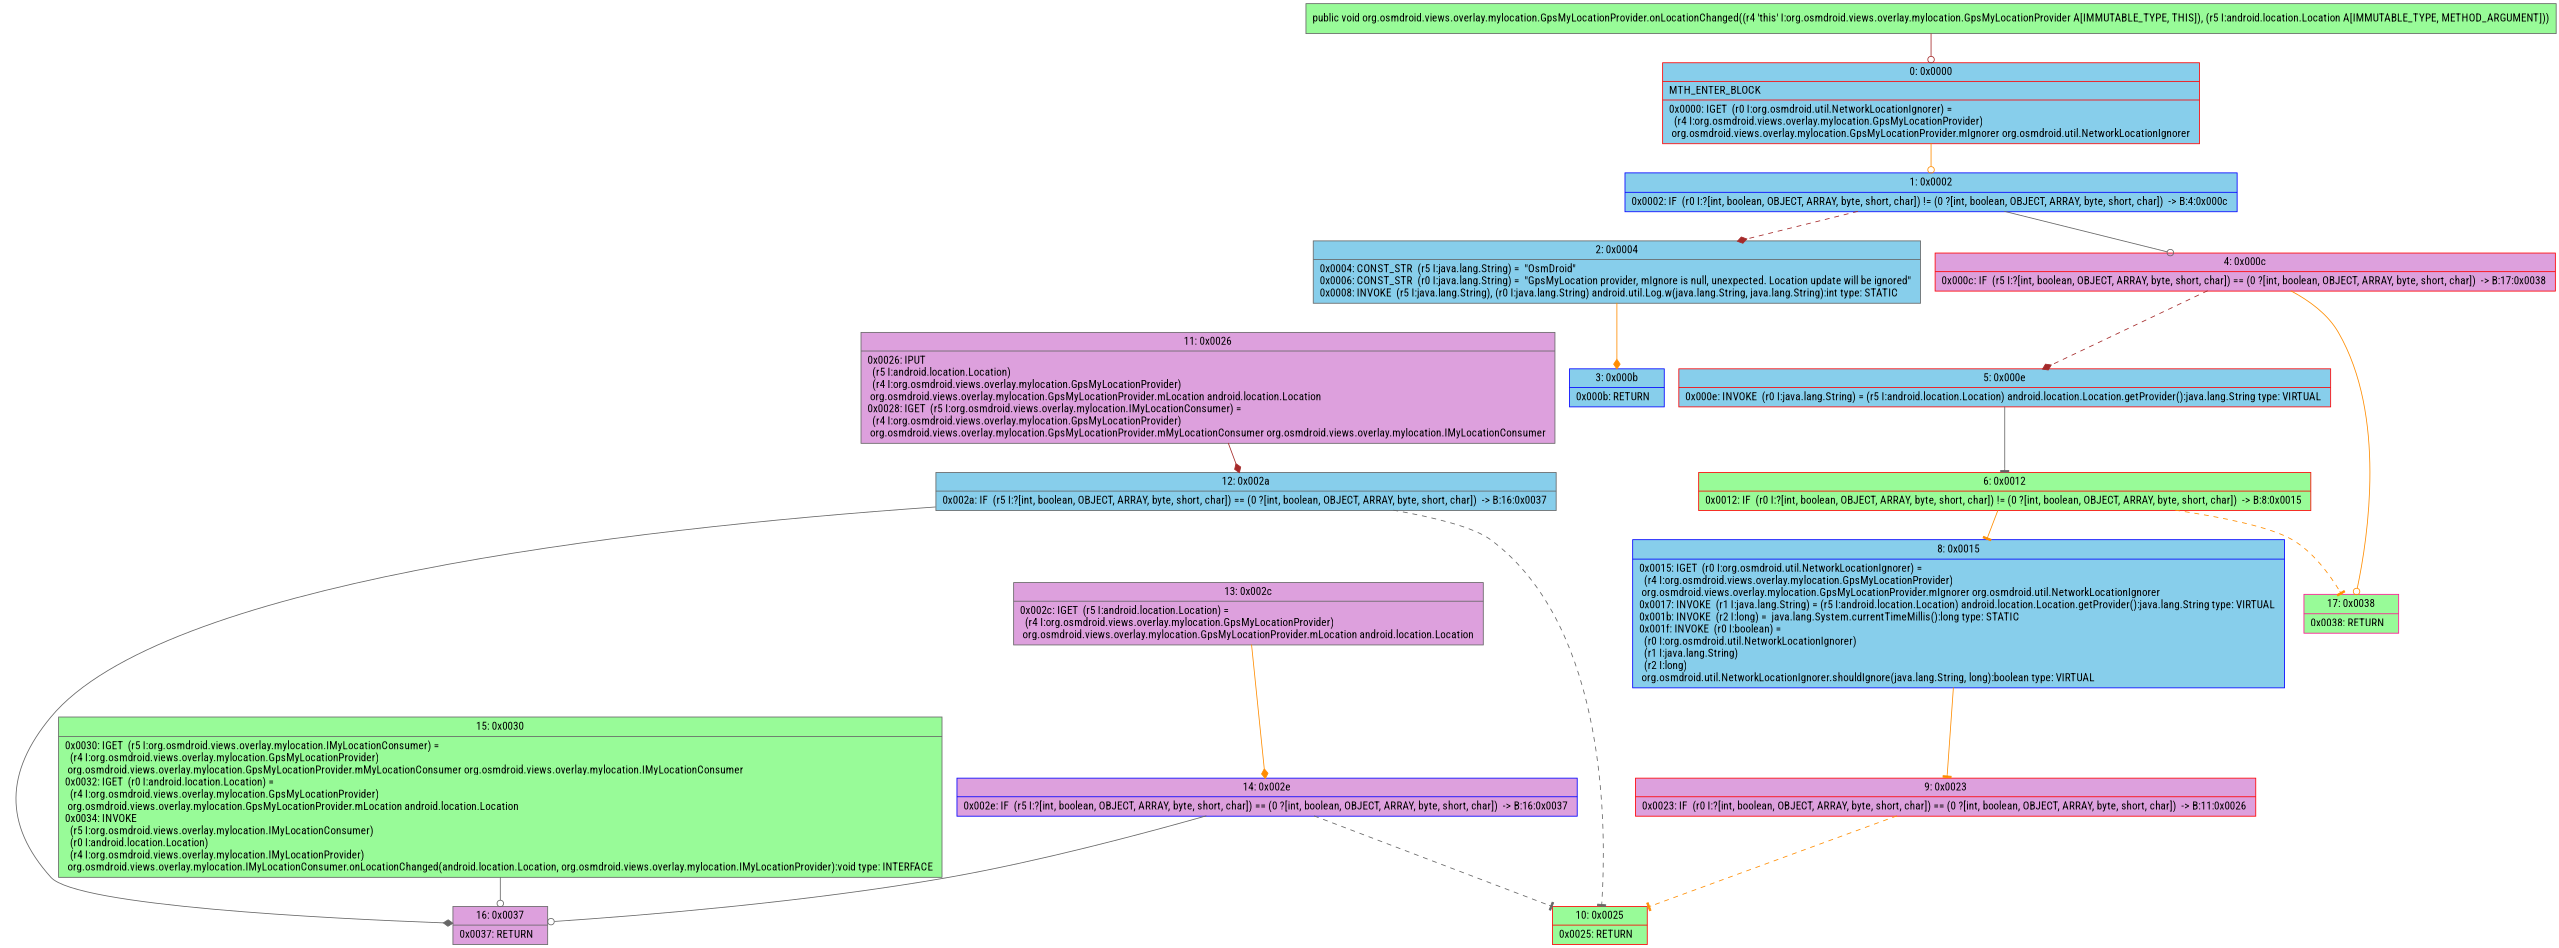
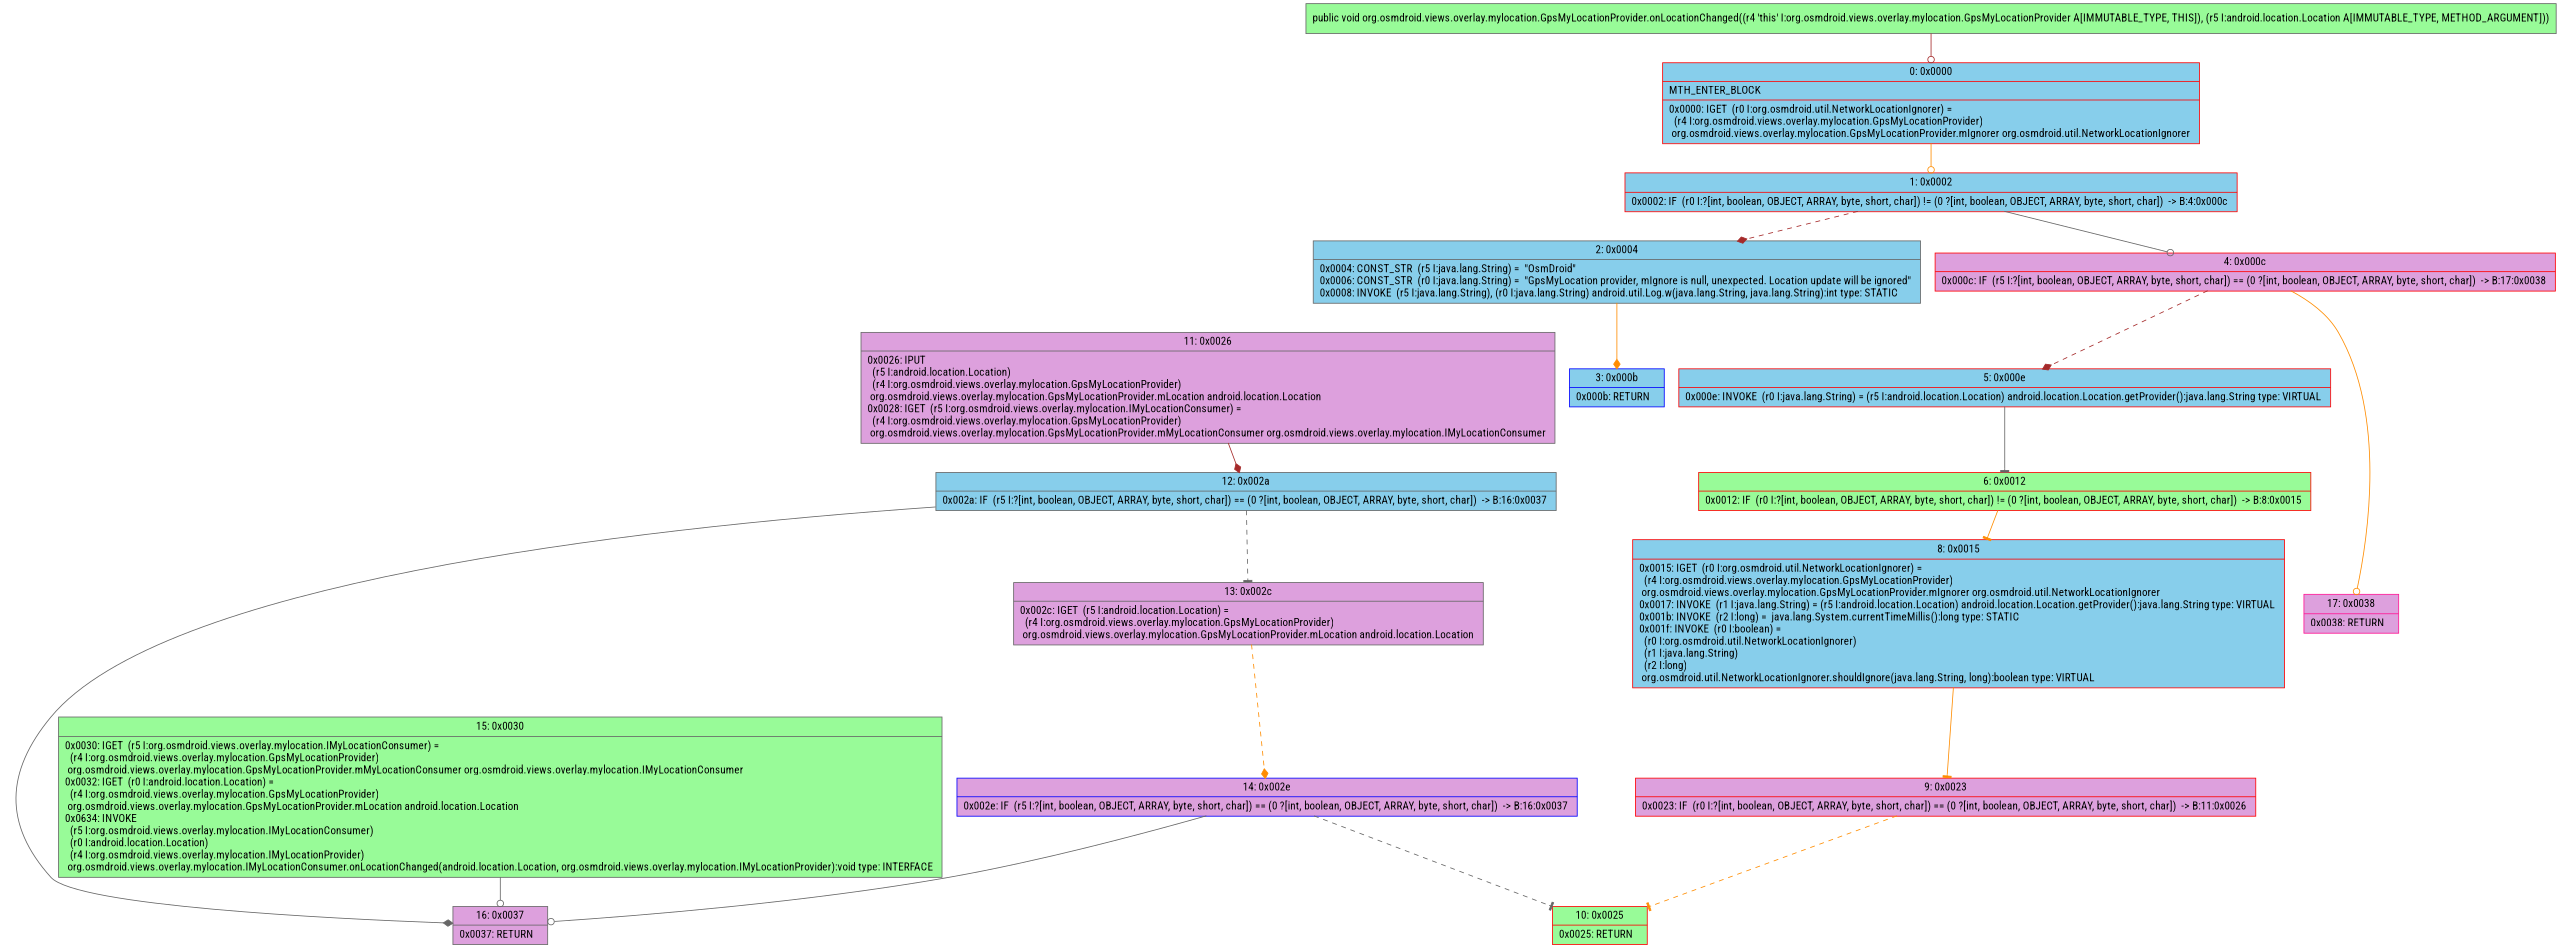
(1931, 192) -> (1931, 192)
(2269, 530) -> none
(1959, 614) -> (1959, 614)
(2351, 614) -> (2351, 614)
(1572, 658) -> (1247, 545)
(1258, 707) -> (1258, 707)
(104, 819) -> (104, 819)
